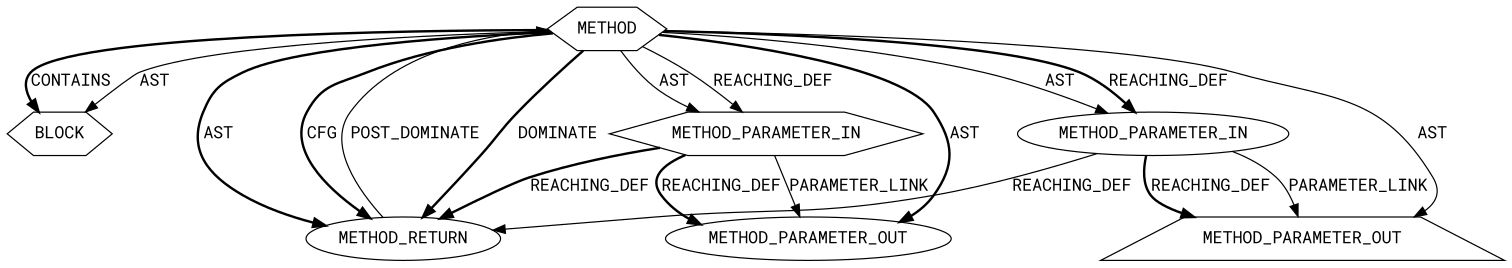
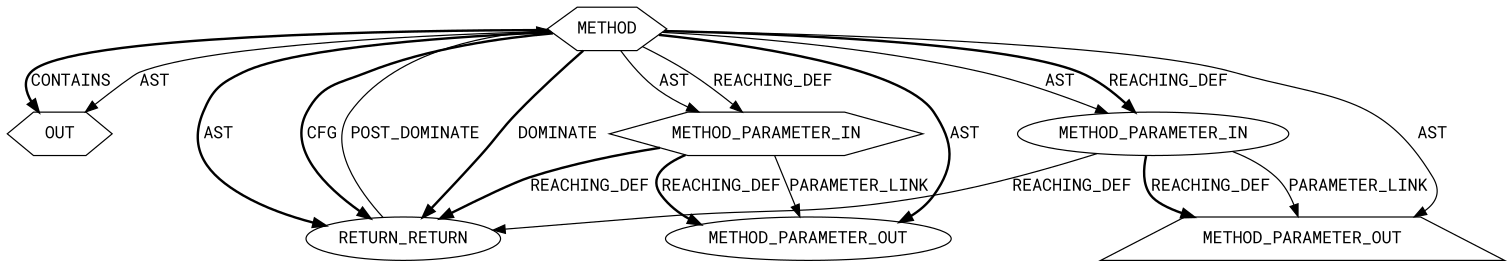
(60, 134) -> (60, 134)
(403, 239) -> (403, 239)
